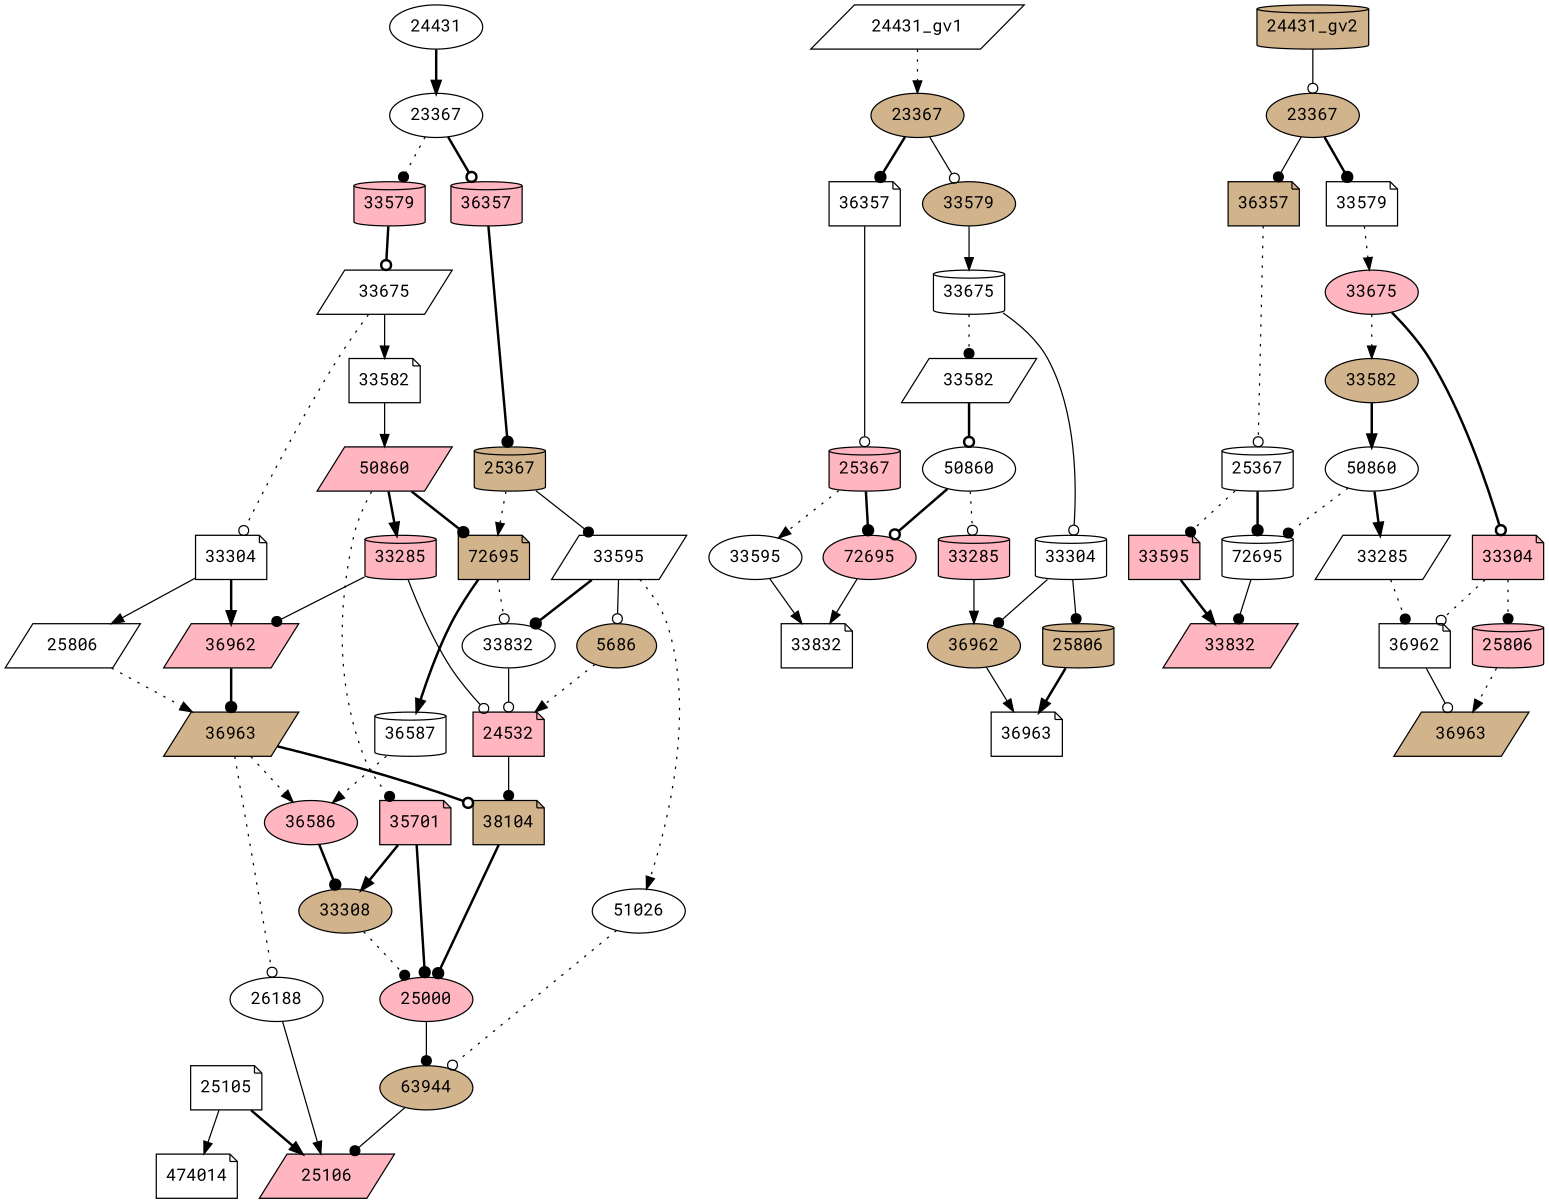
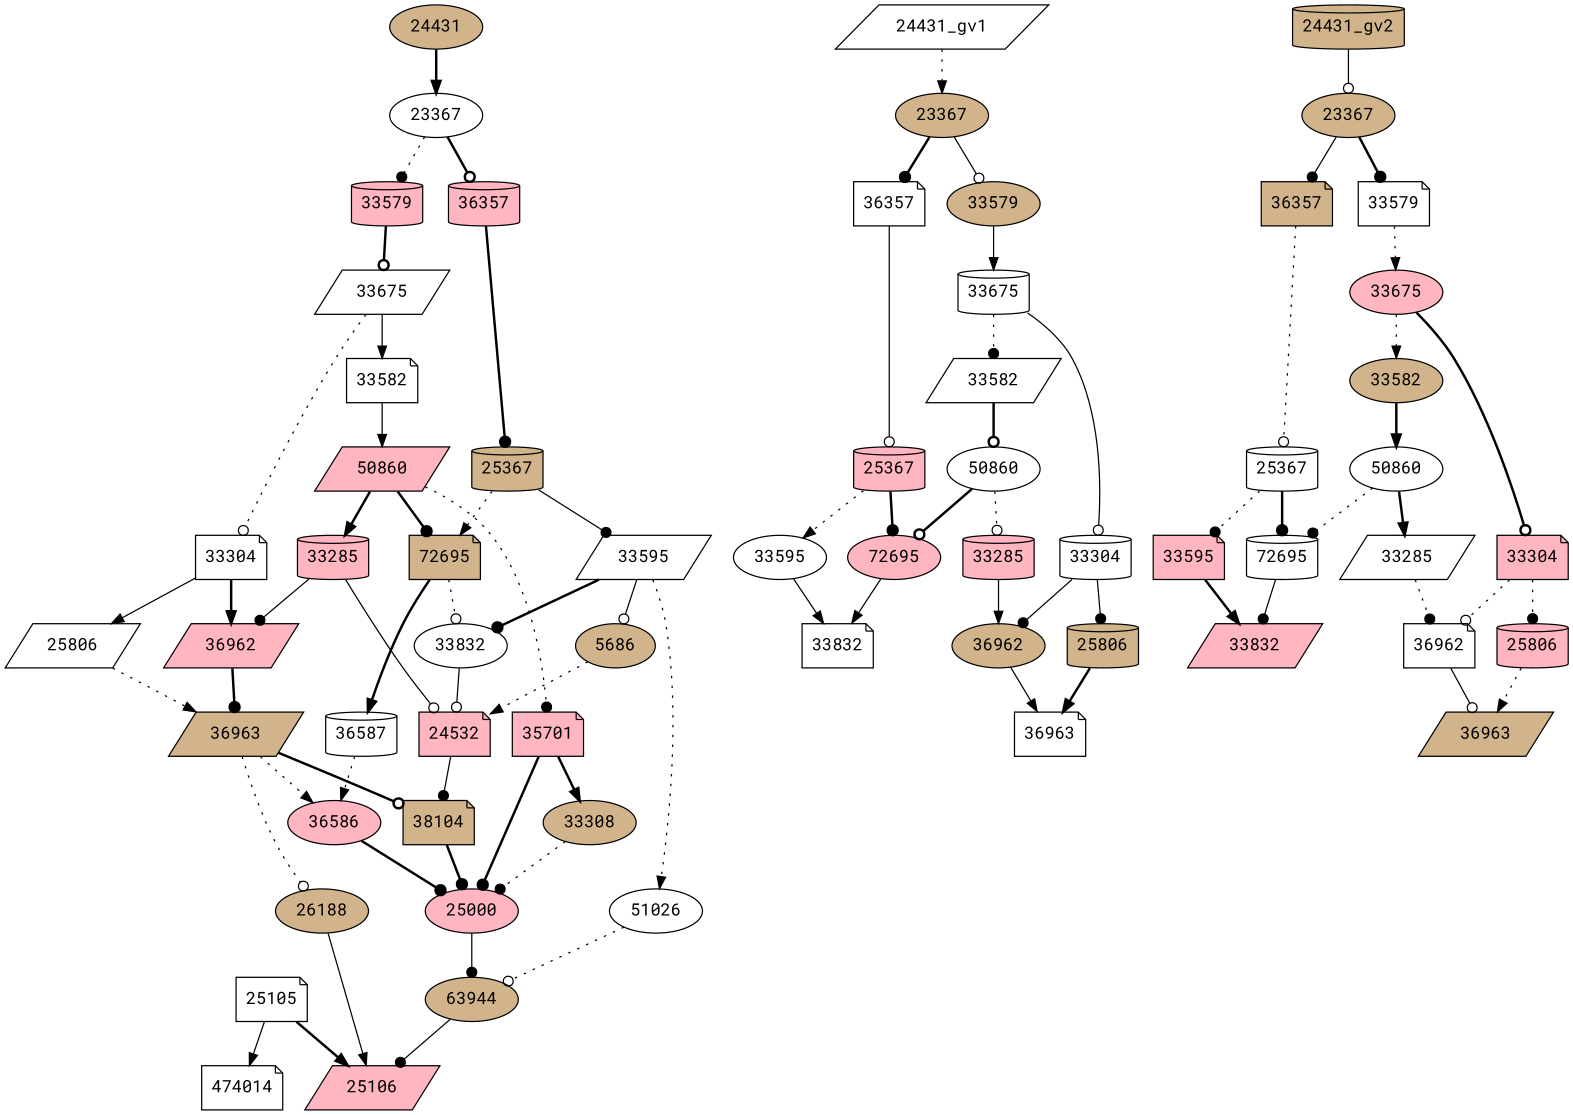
(436, 27) -> (436, 27)
(326, 862) -> (399, 864)
(277, 999) -> (322, 911)
